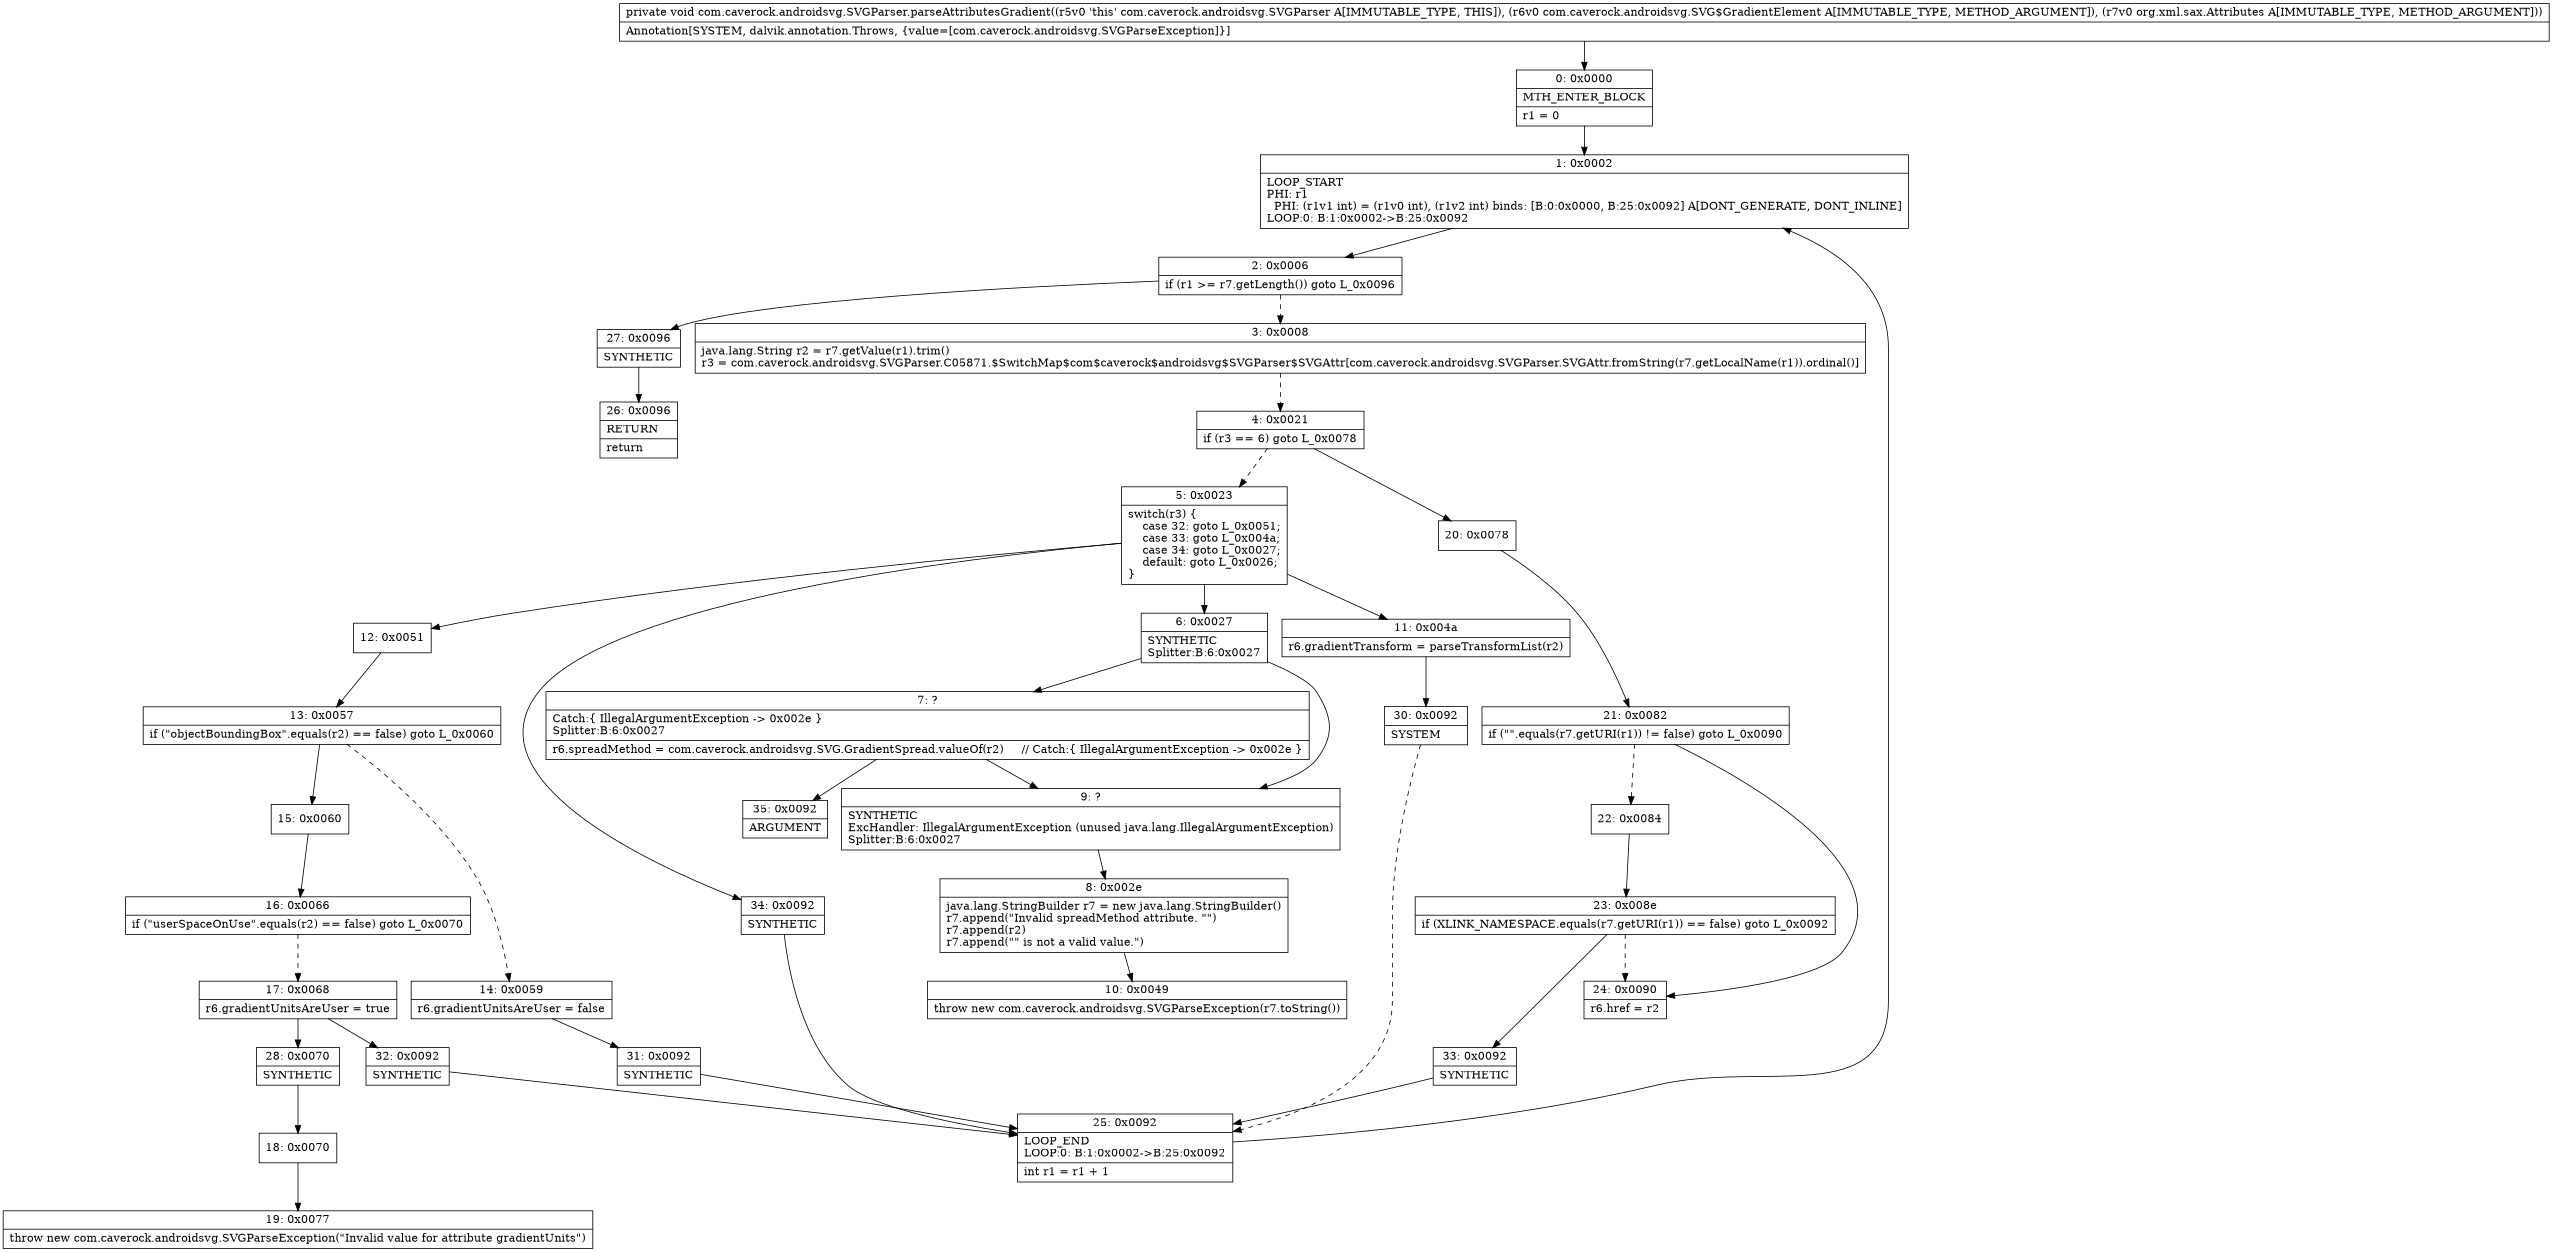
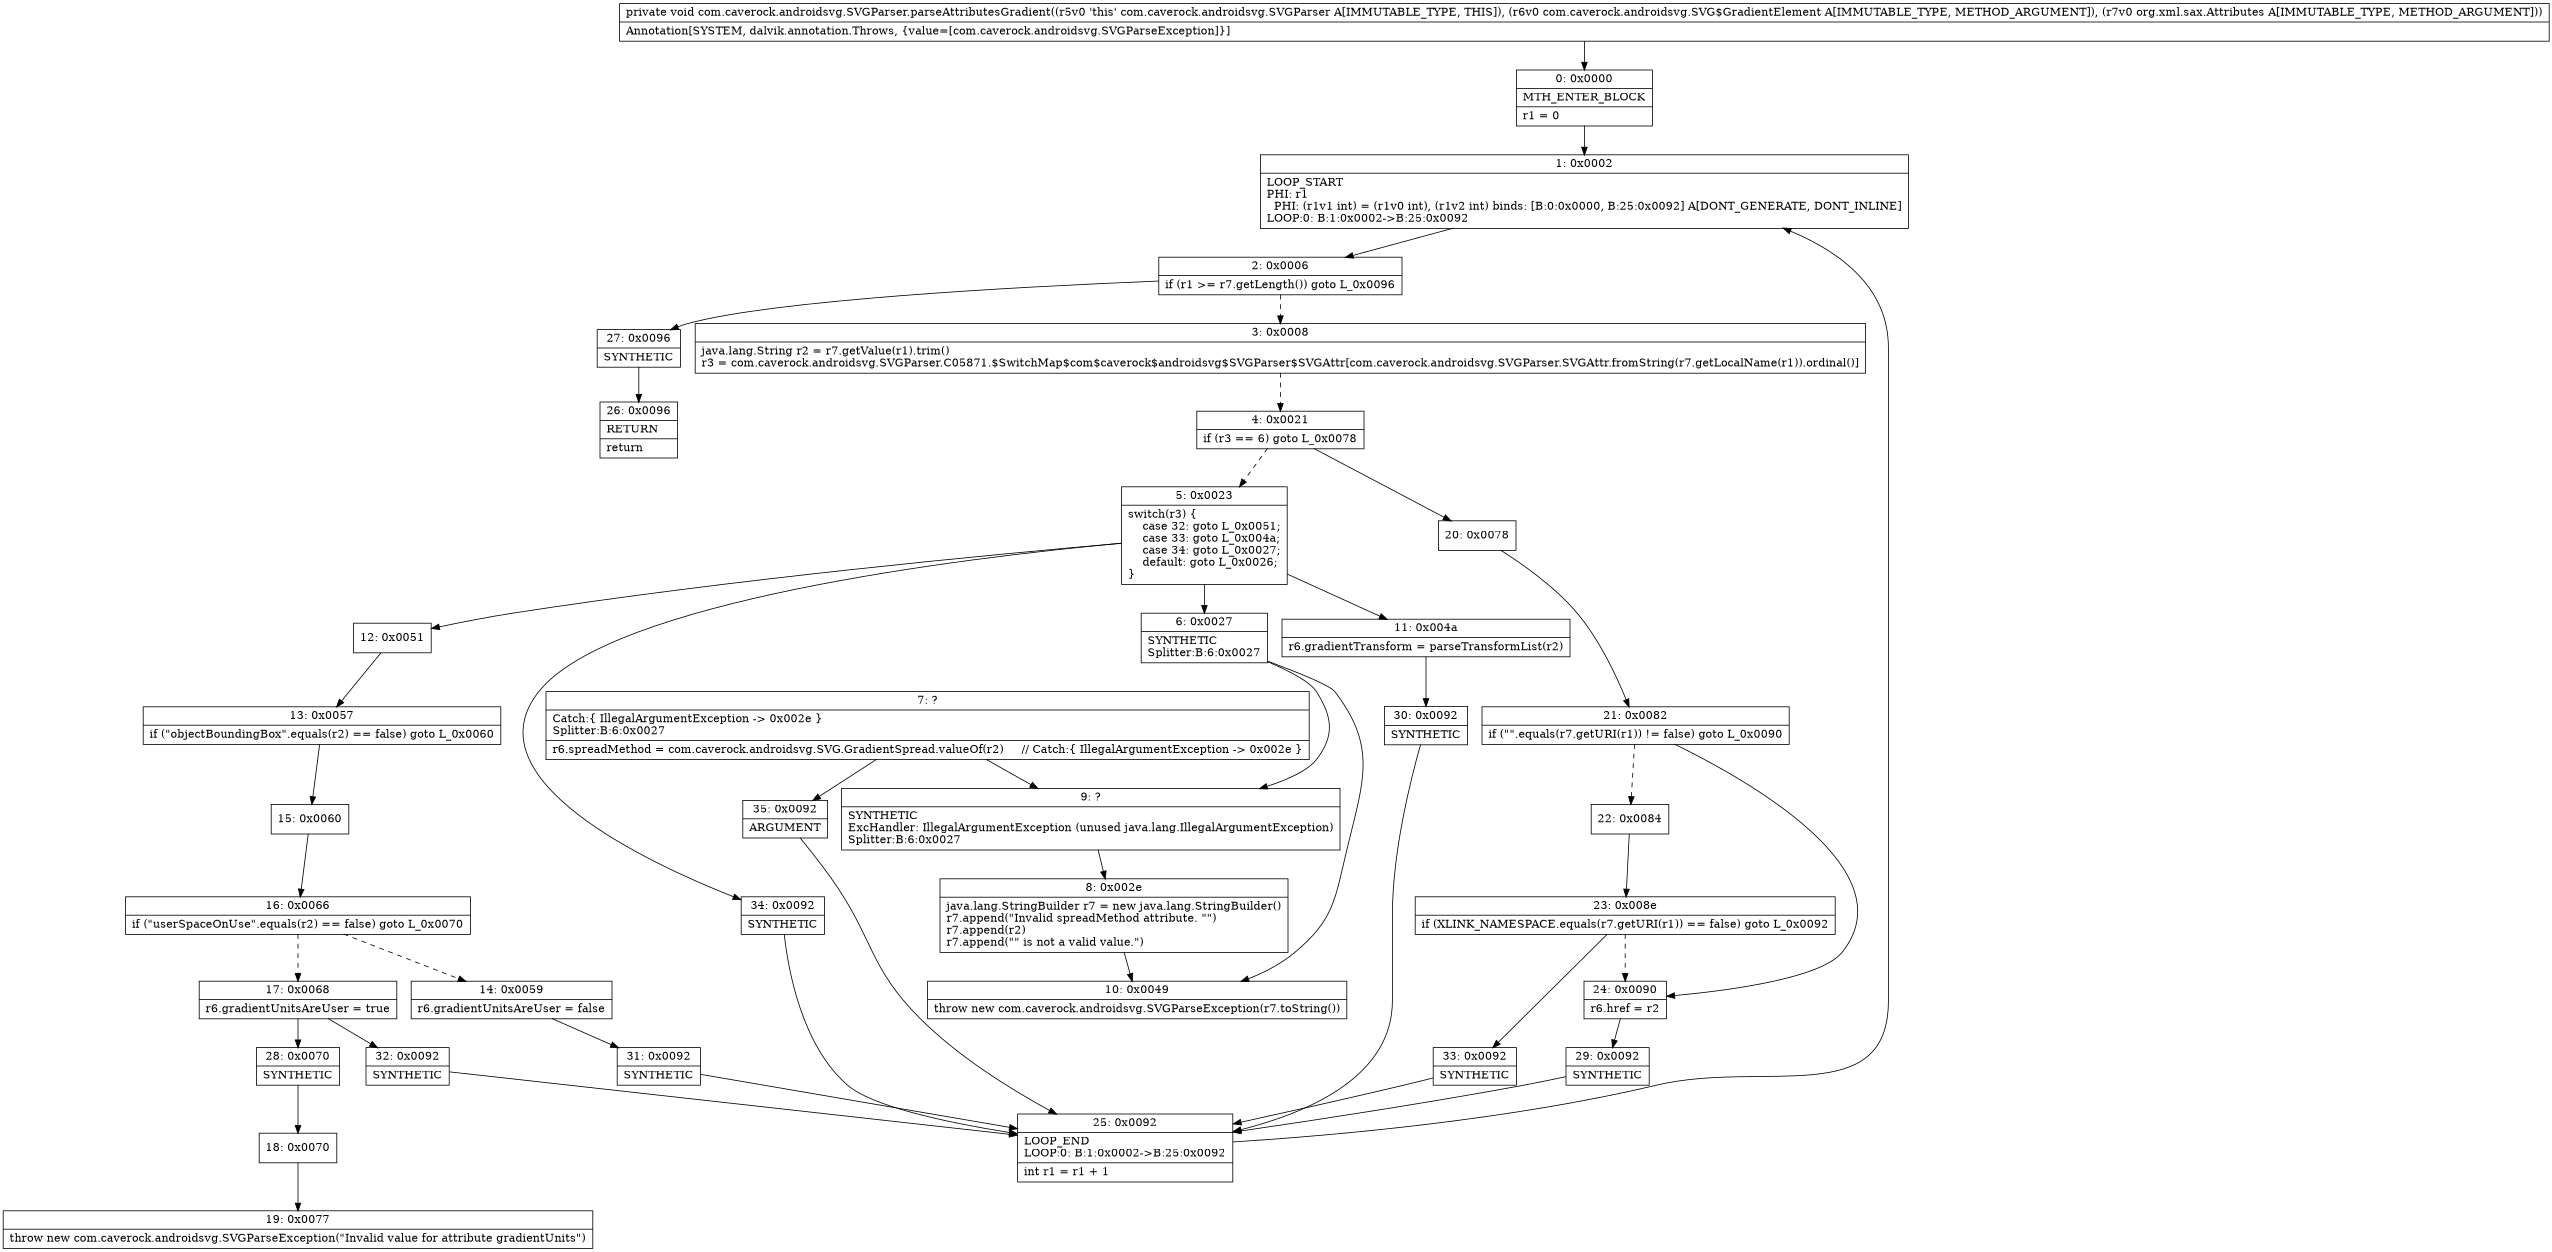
(1091, 674) -> (1355, 816)
(1416, 735) -> (1426, 735)
(452, 843) -> (401, 956)
(1392, 978) -> (1392, 978)
none -> (901, 997)
none -> (1608, 1066)
